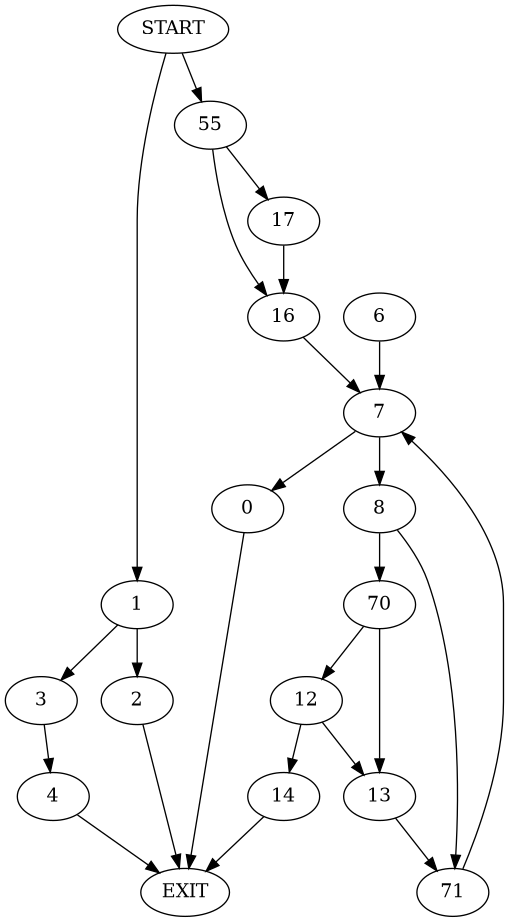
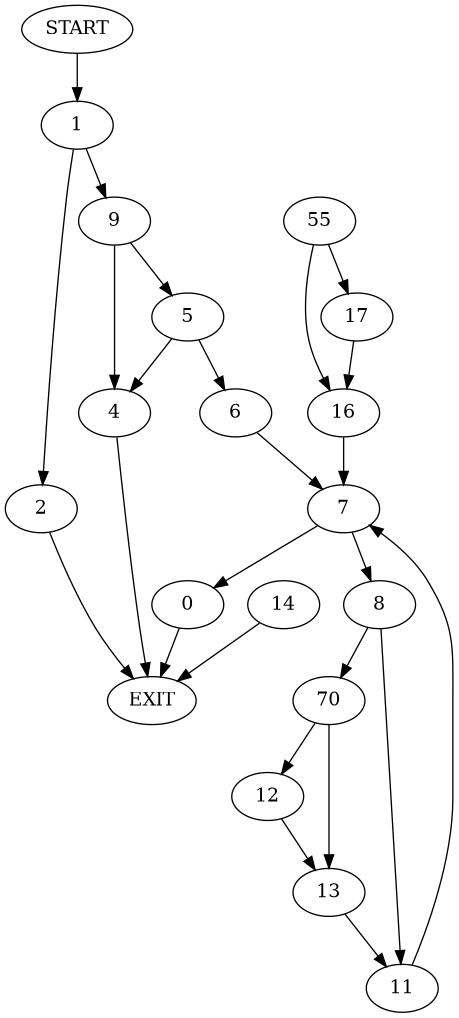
(189, 71) -> none
none -> (188, 317)
(41, 701) -> (115, 221)
(297, 742) -> none
(453, 892) -> (402, 988)
